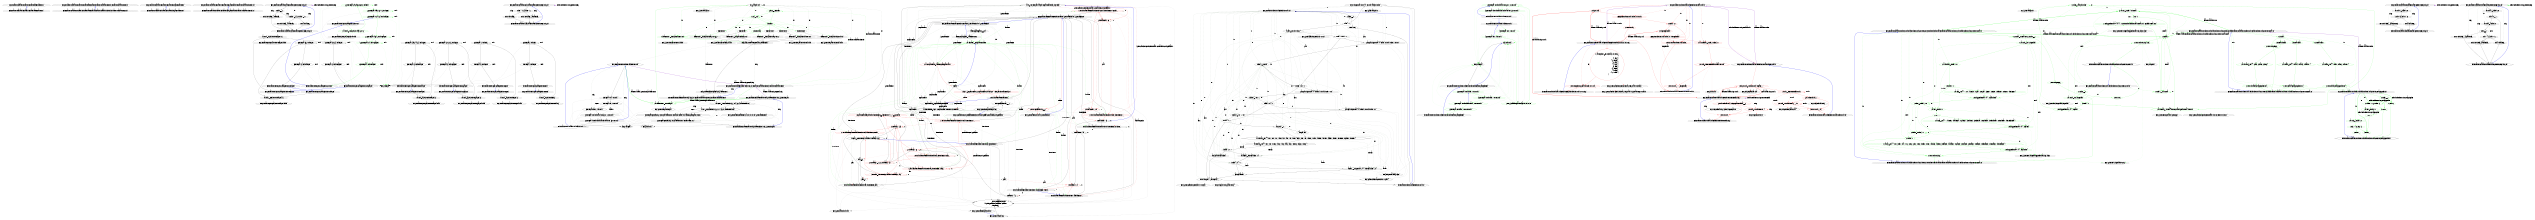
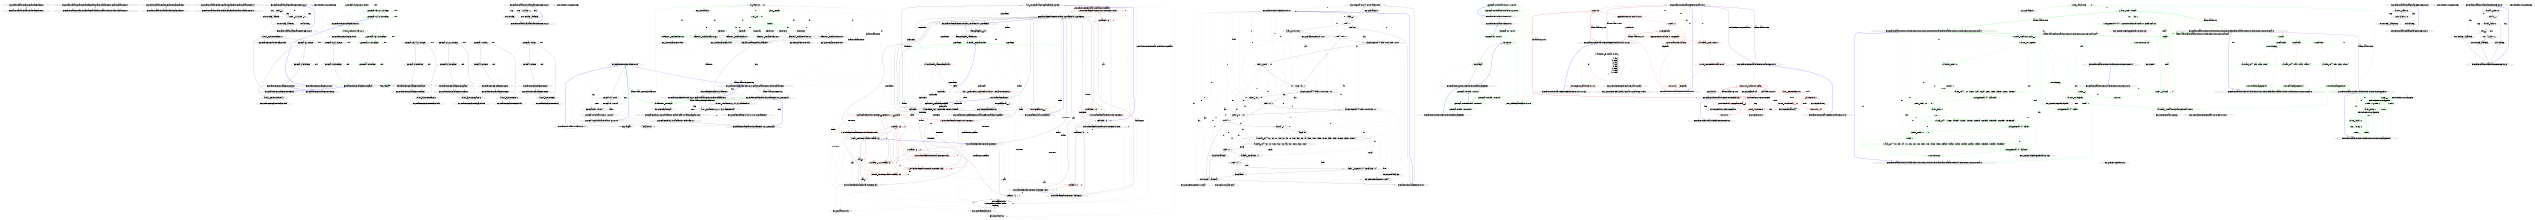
(1234, 40) -> (1234, 40)
(800, 43) -> (800, 43)
